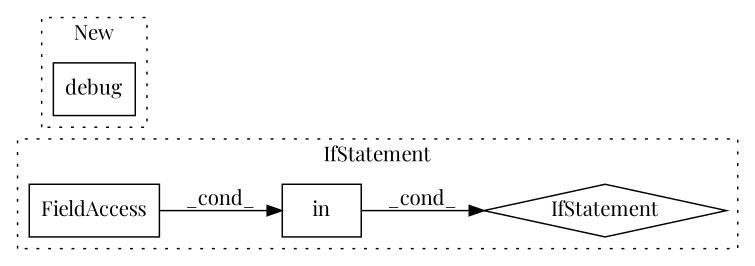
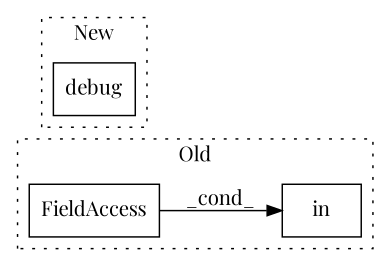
(378, 156) -> (195, 156)
(605, 211) -> none
